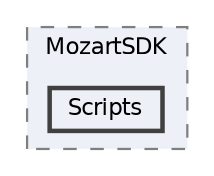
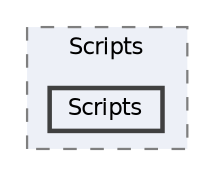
(107, 49) -> (107, 49)
